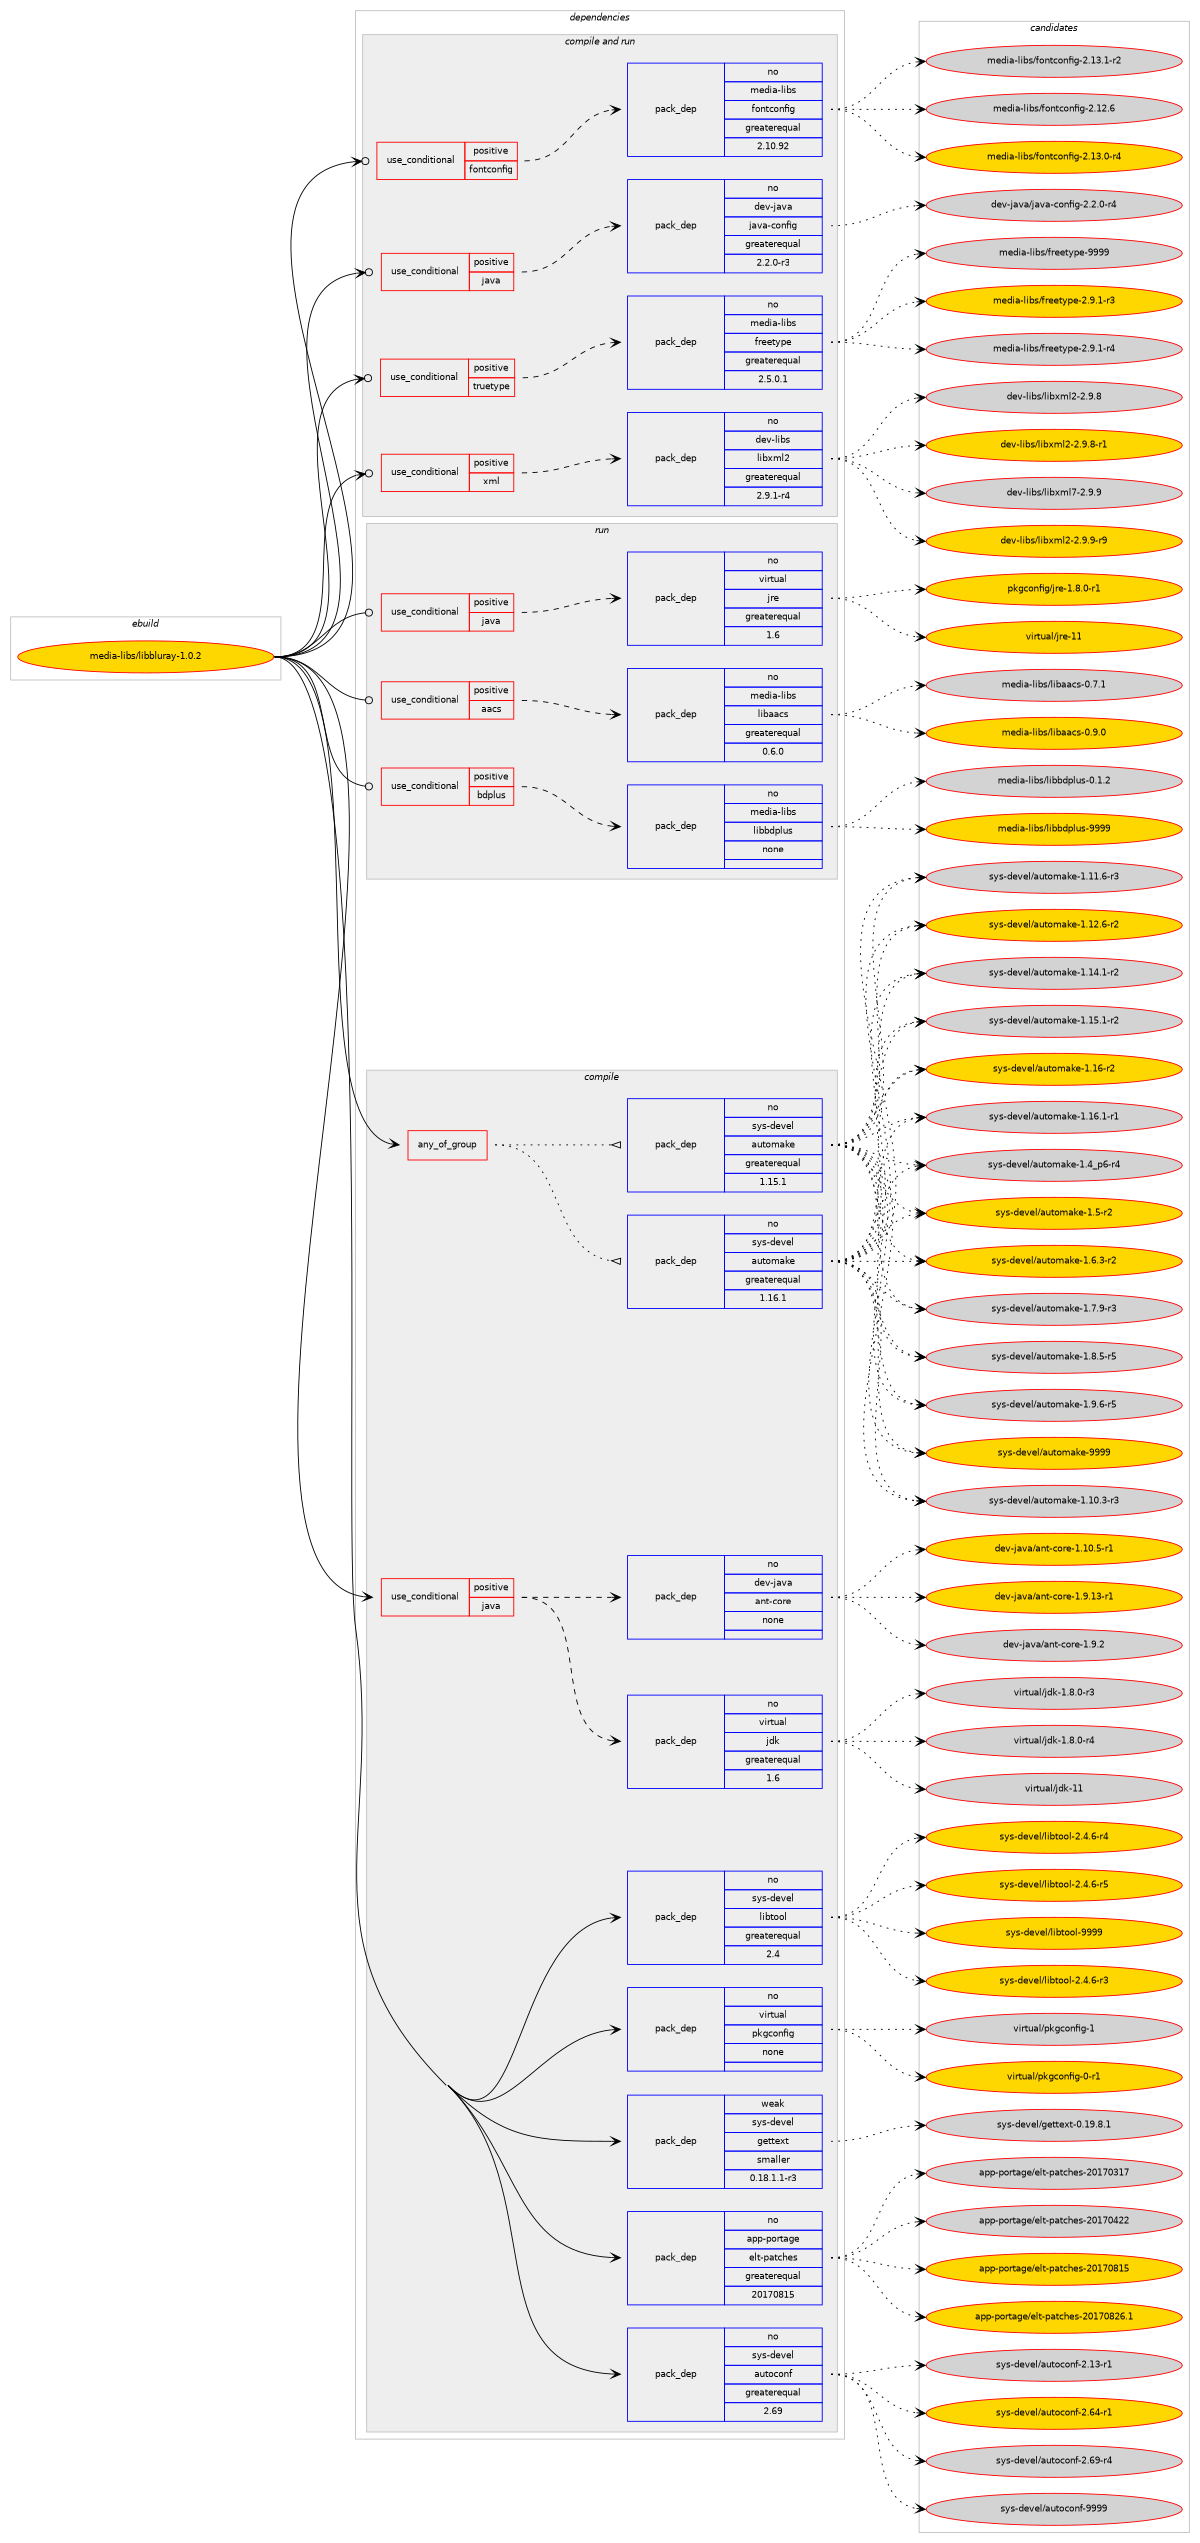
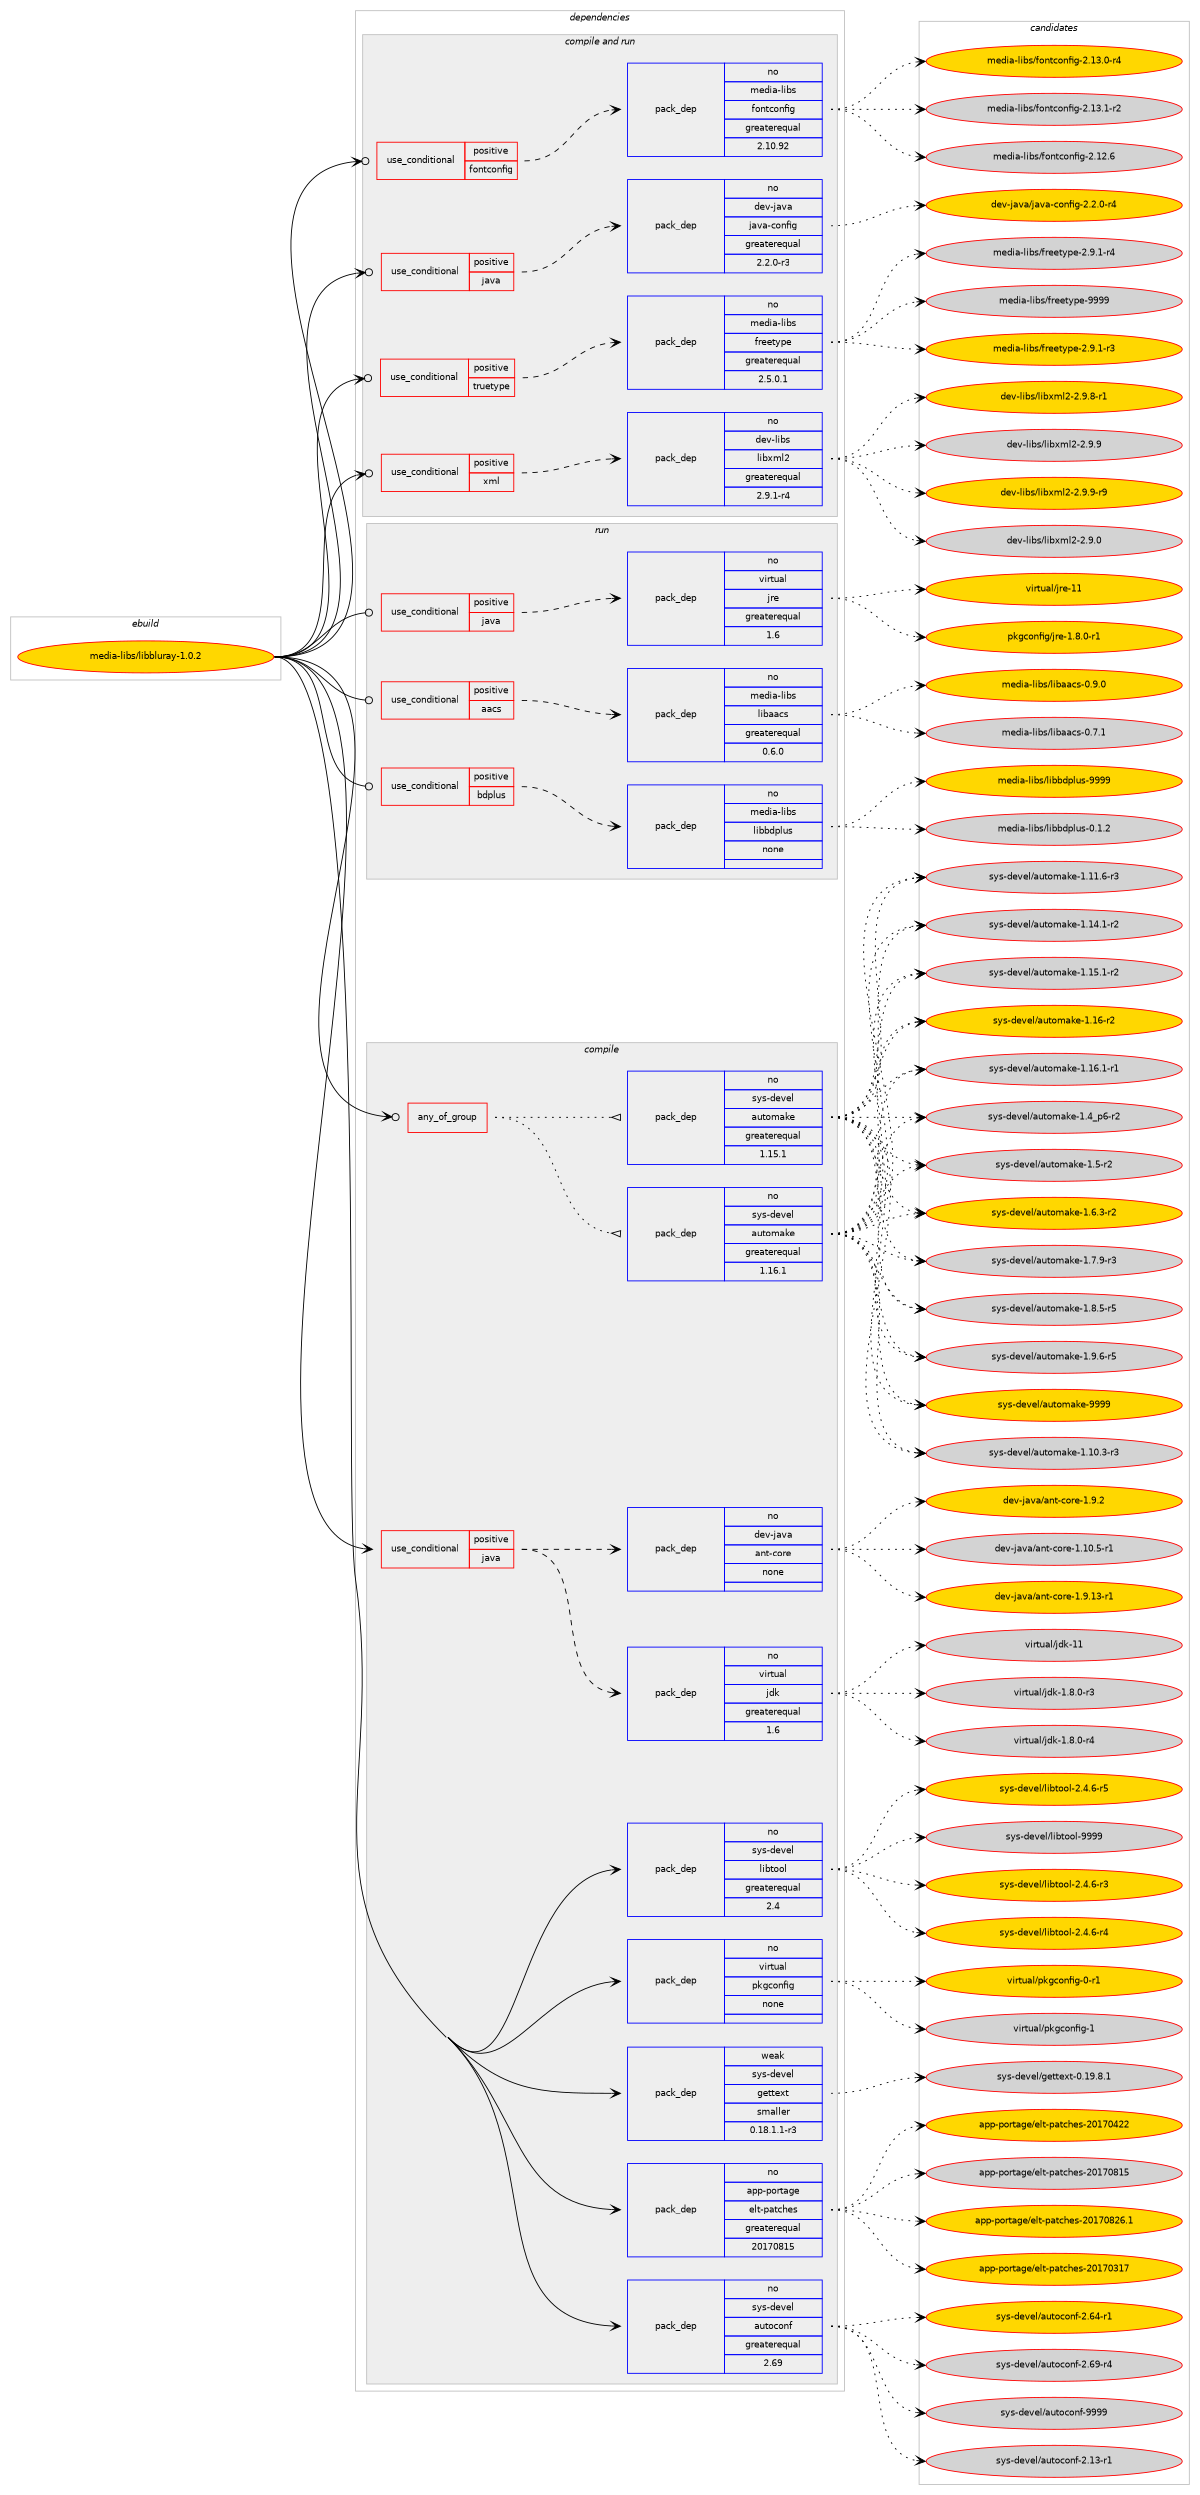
(1054, 205) -> (1054, 205)
(1054, 397) -> (1054, 541)
(1054, 493) -> (1054, 445)
(337, 897) -> (336, 893)
(1054, 925) -> none
(1054, 1165) -> (1054, 1117)
(1054, 1213) -> (1054, 1165)
(1054, 1549) -> (1054, 1549)
(1054, 1645) -> (1054, 1501)
(1054, 1933) -> (1054, 1837)
(1054, 2173) -> (1054, 2269)
(1054, 2221) -> (1054, 2125)
(1054, 2269) -> (1054, 2173)
